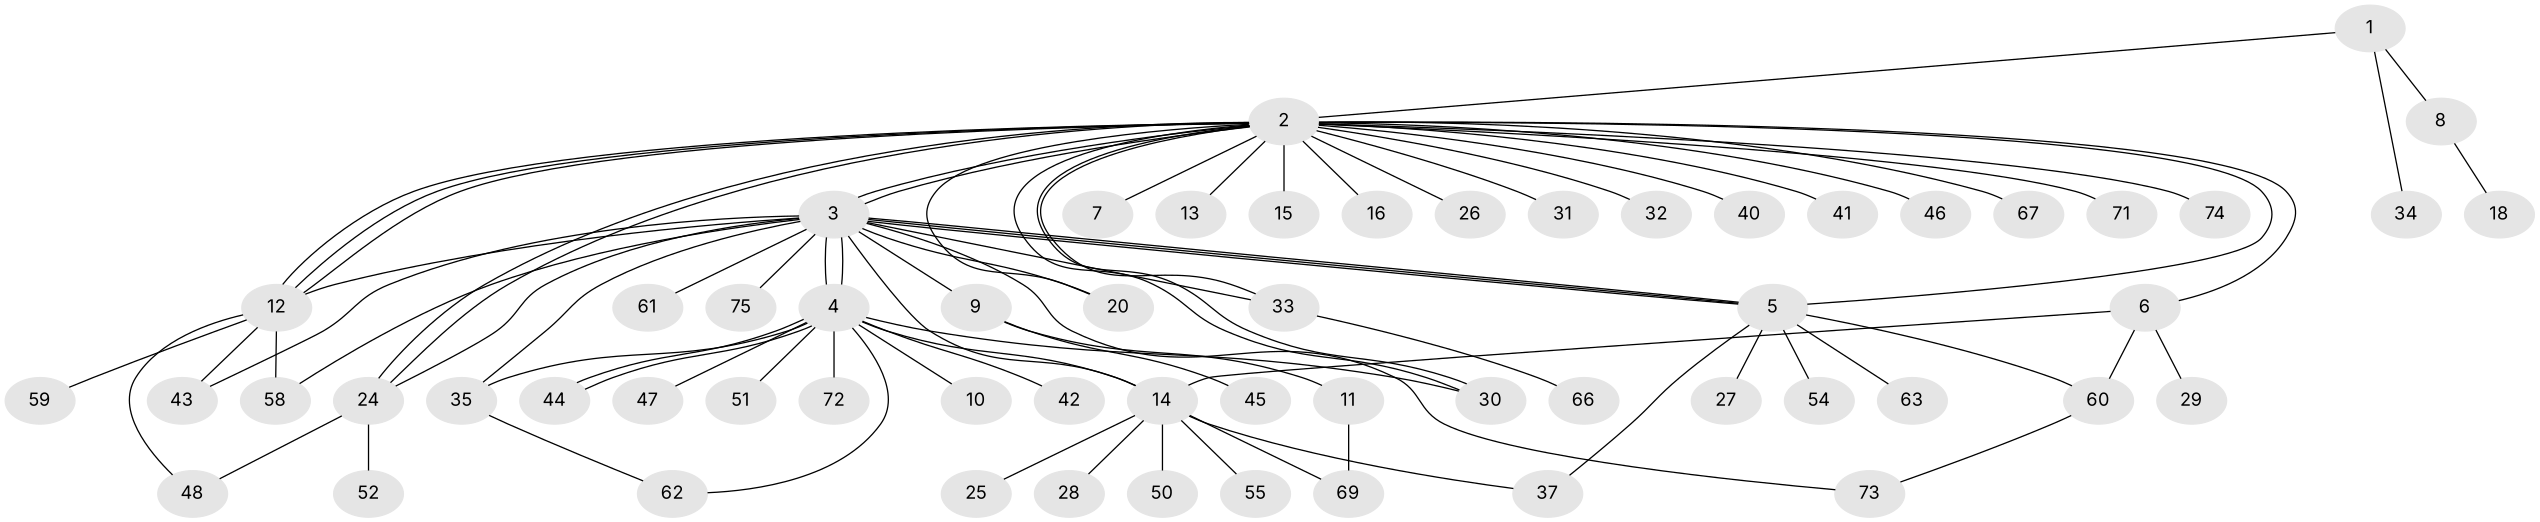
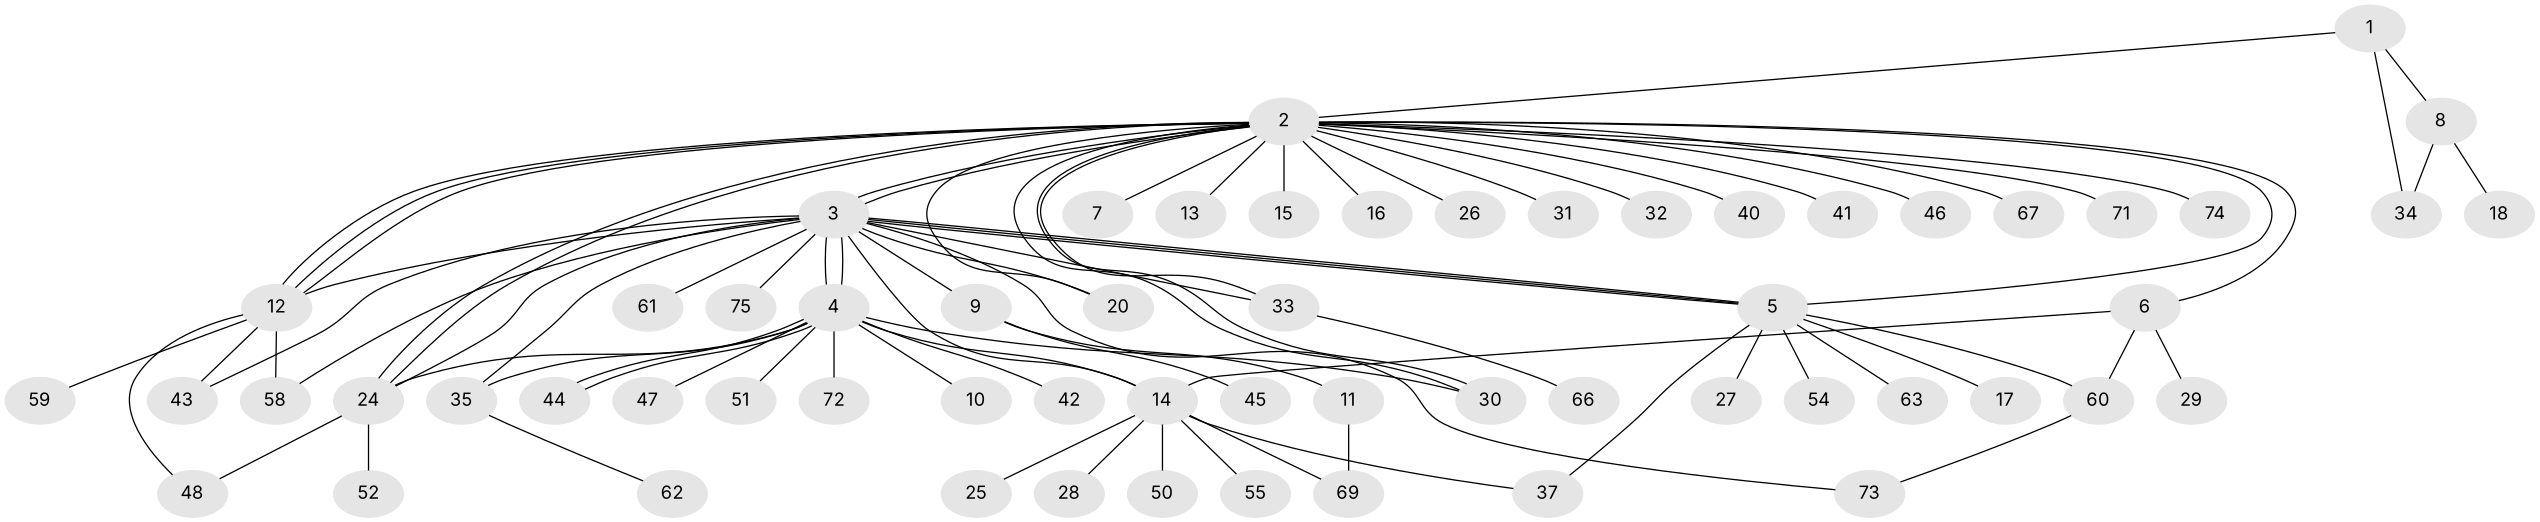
none -> (2424, 168)
none -> (2006, 401)
(850, 453) -> (570, 355)
